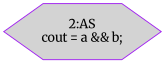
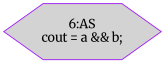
(82, 32) -> (82, 32)
